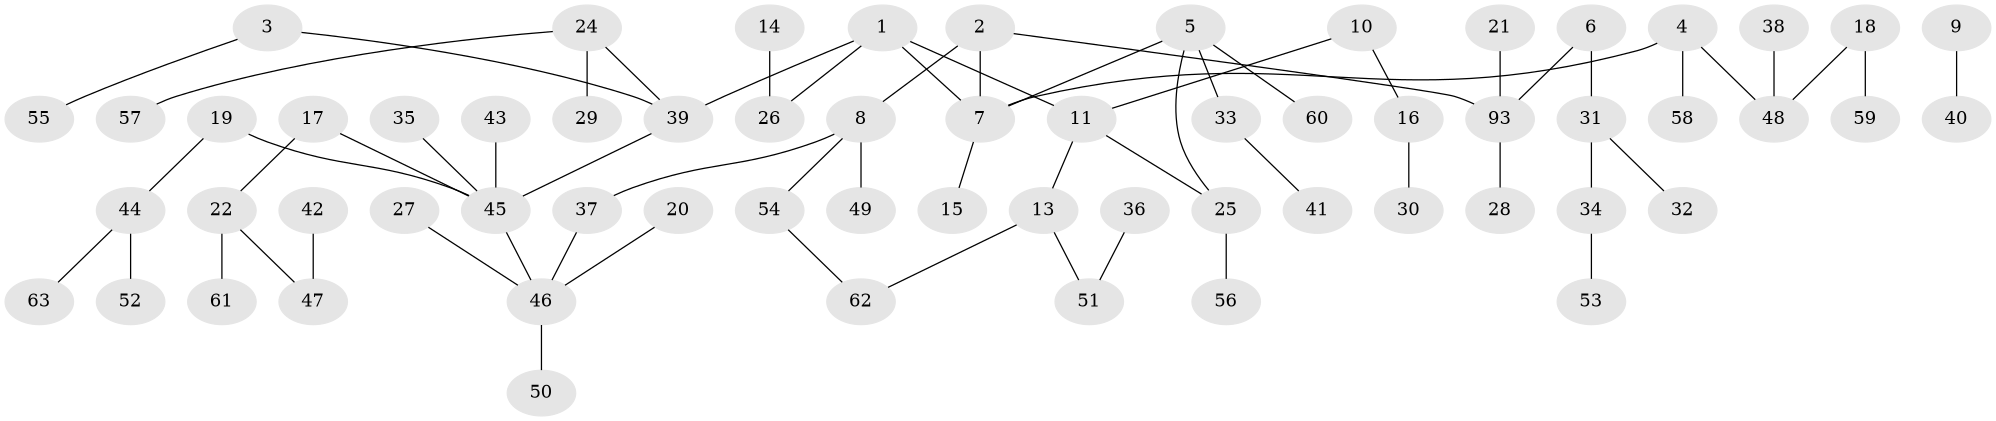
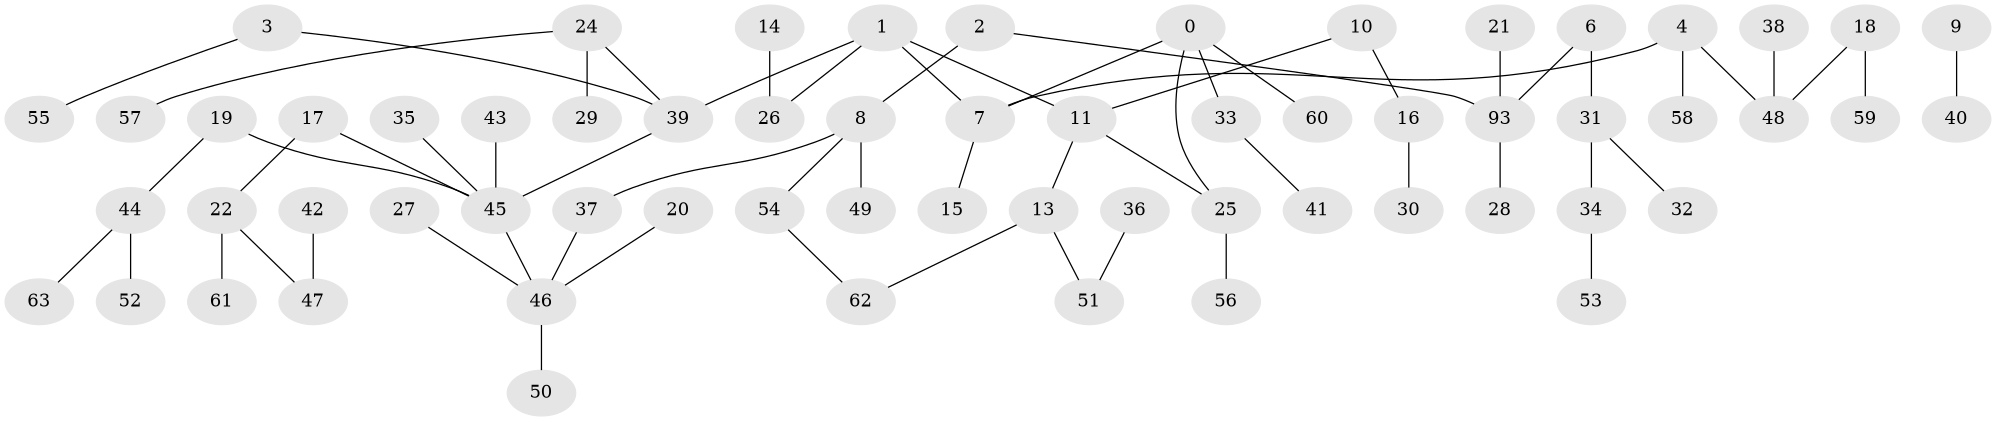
(1191, 28) -> (1191, 28)
(980, 82) -> none
